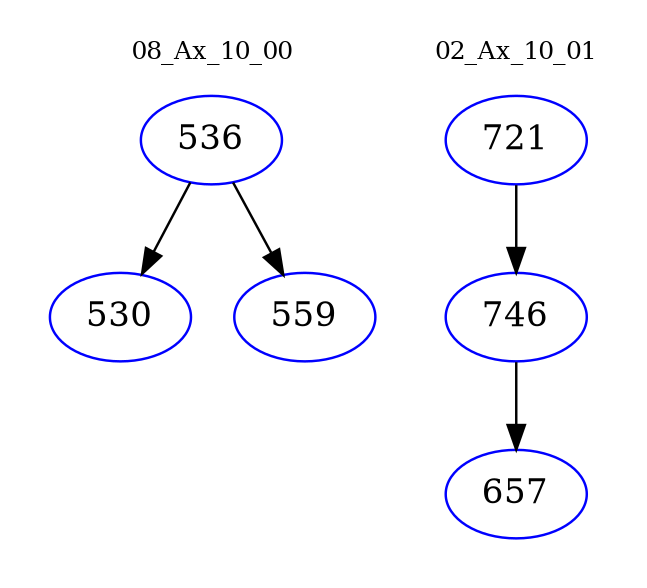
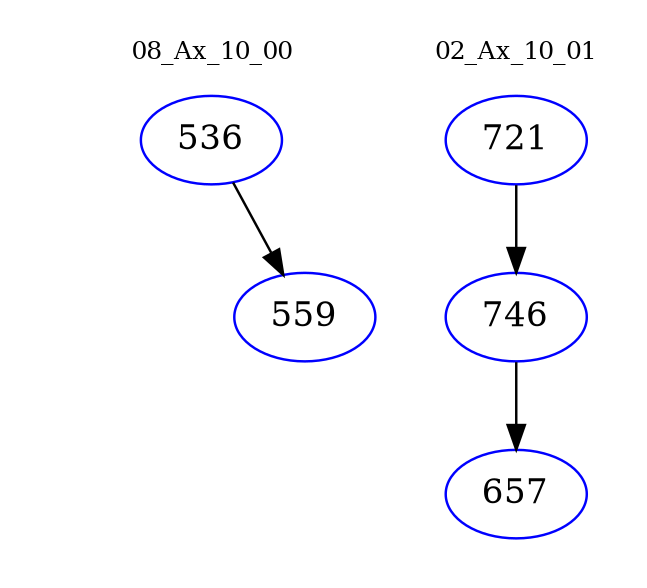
(120, 317) -> none
